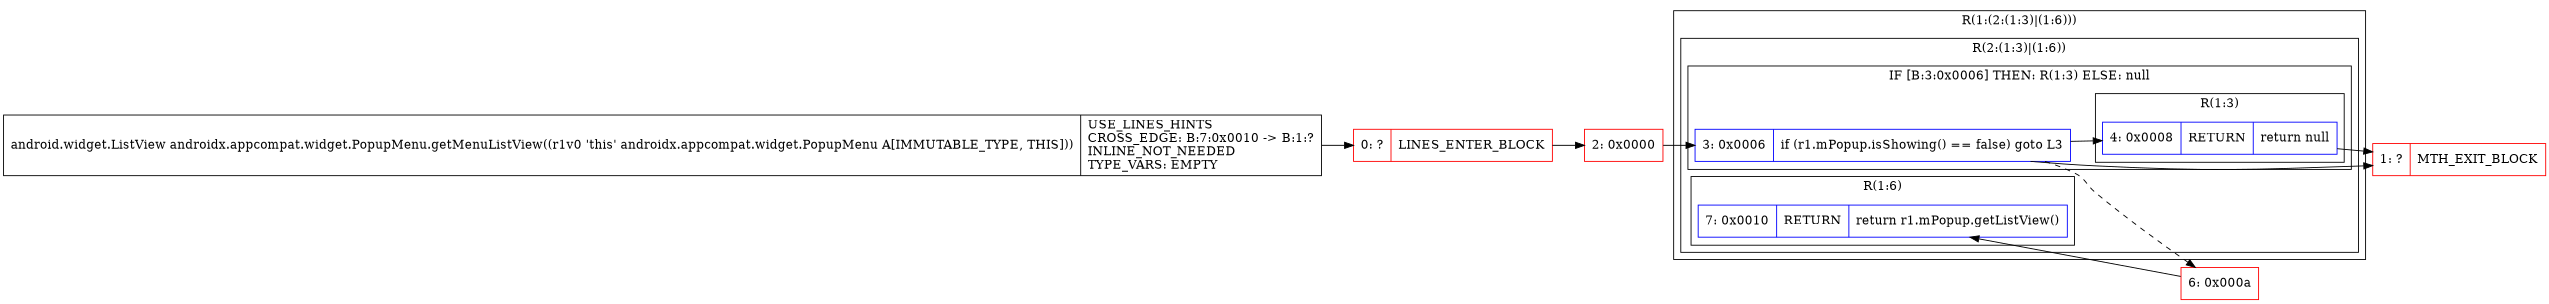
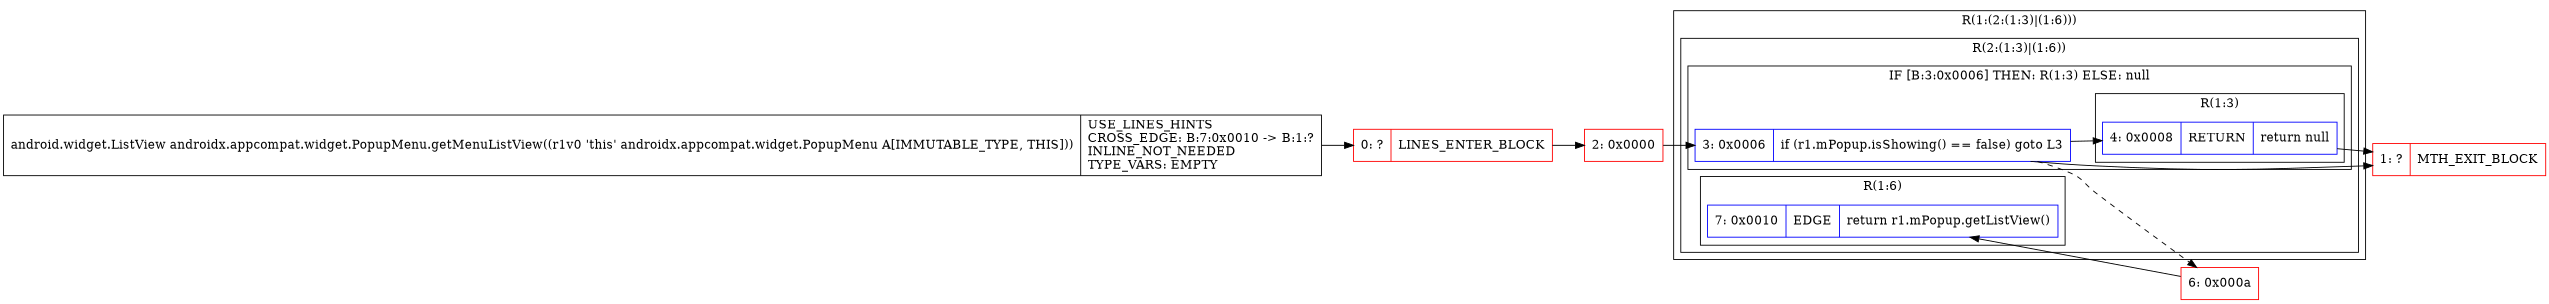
(1813, 221) -> (1813, 221)
